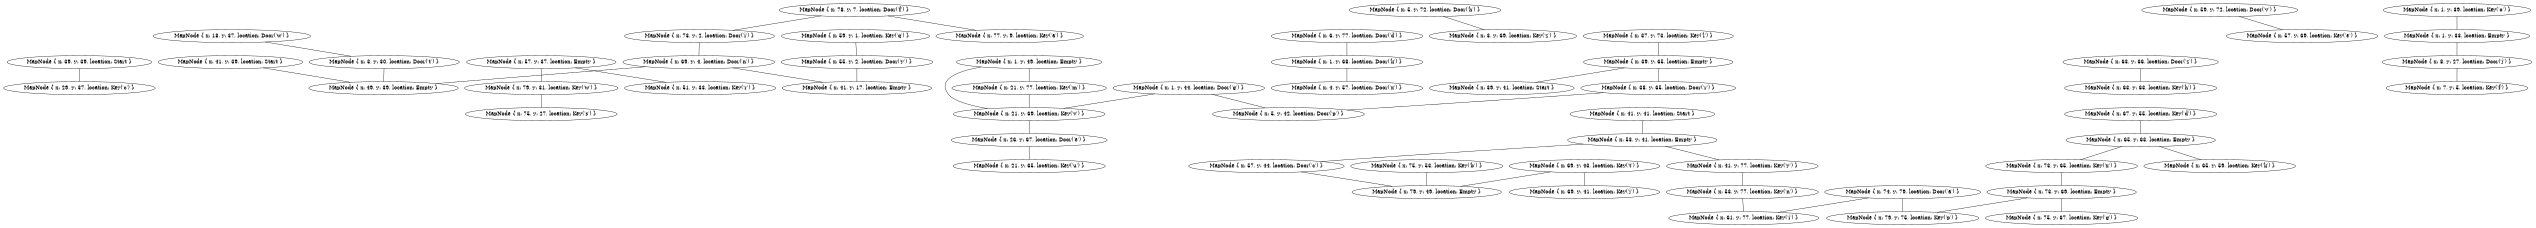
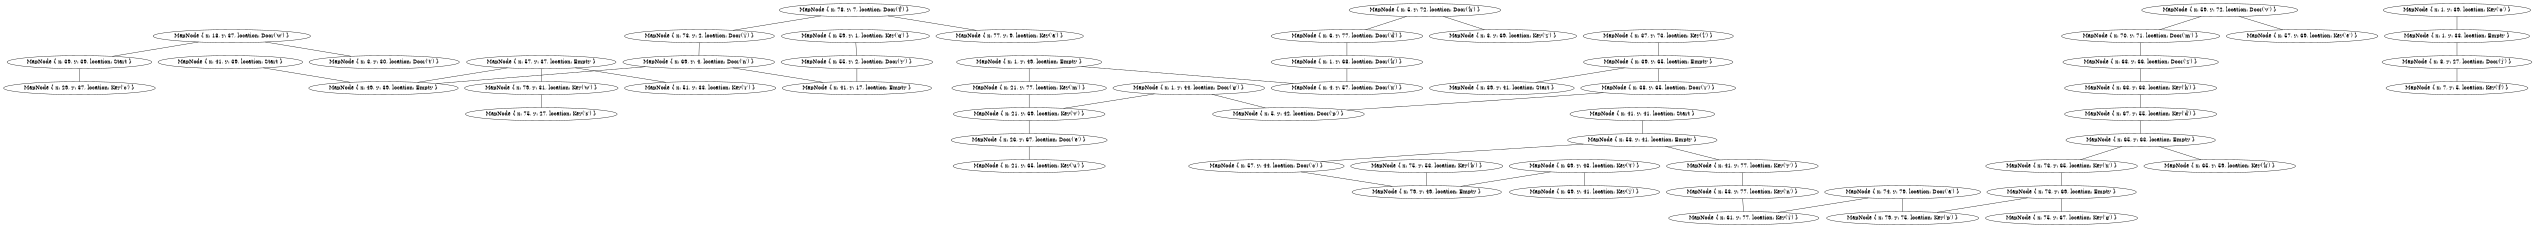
none -> (1386, 23)
none -> (2141, 36)
none -> (155, 49)
(384, 75) -> (462, 75)
(946, 90) -> (1187, 75)
none -> (2141, 101)
